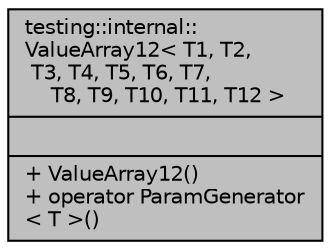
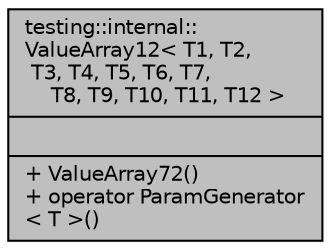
(113, 175) -> (113, 175)
